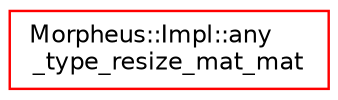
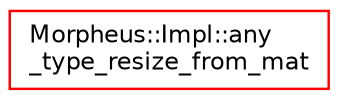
(169, 50) -> (169, 50)
